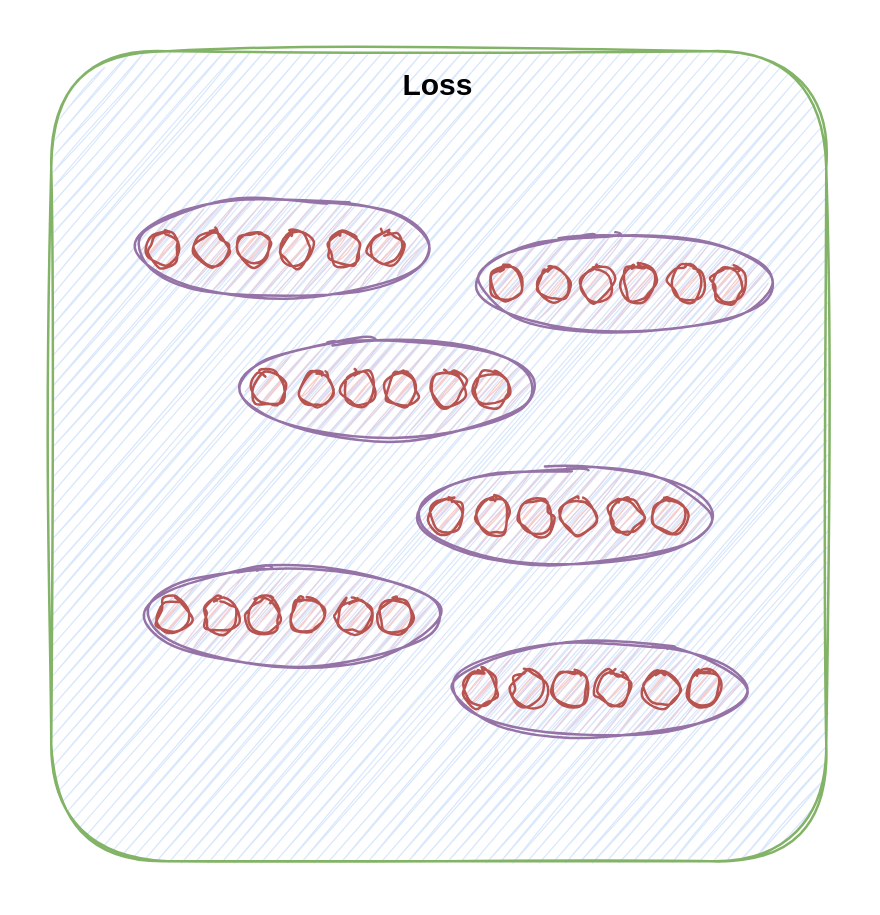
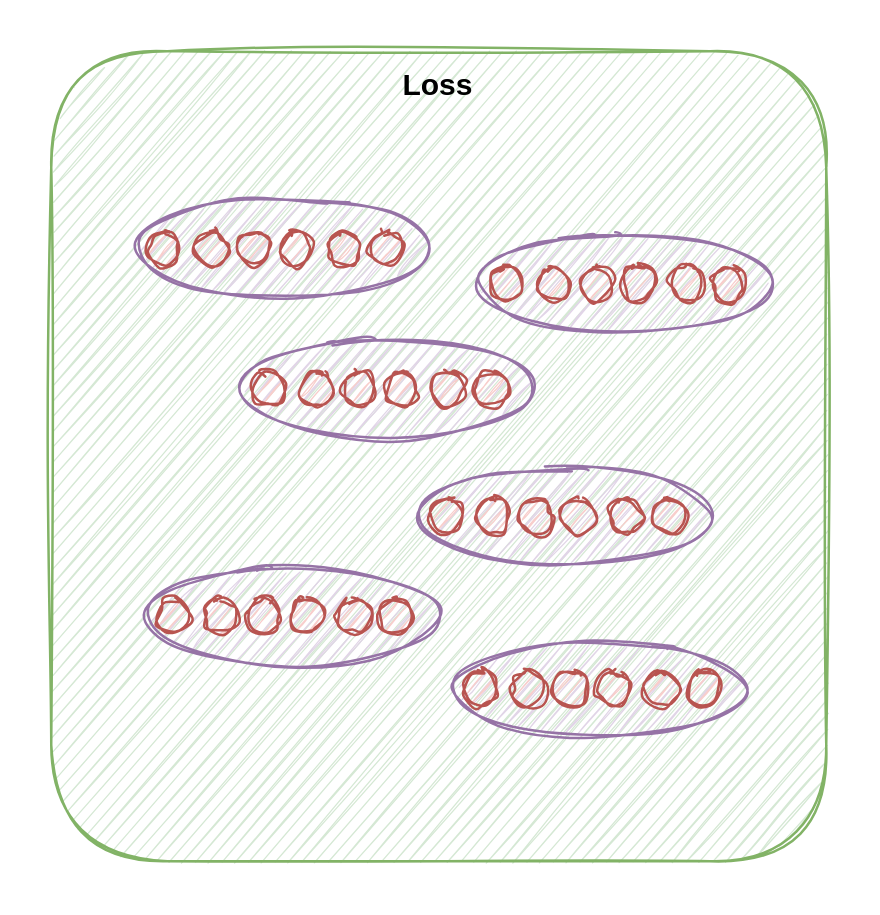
(439, 456) -> (439, 456)
